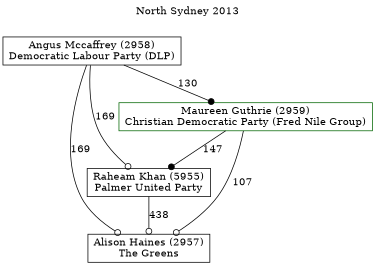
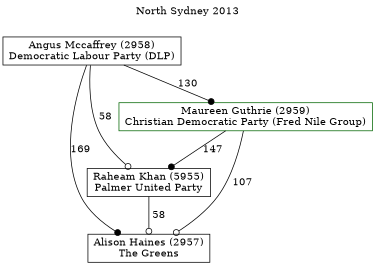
(106, 117) -> (106, 117)
(71, 155) -> (71, 155)
(159, 215) -> (159, 215)
